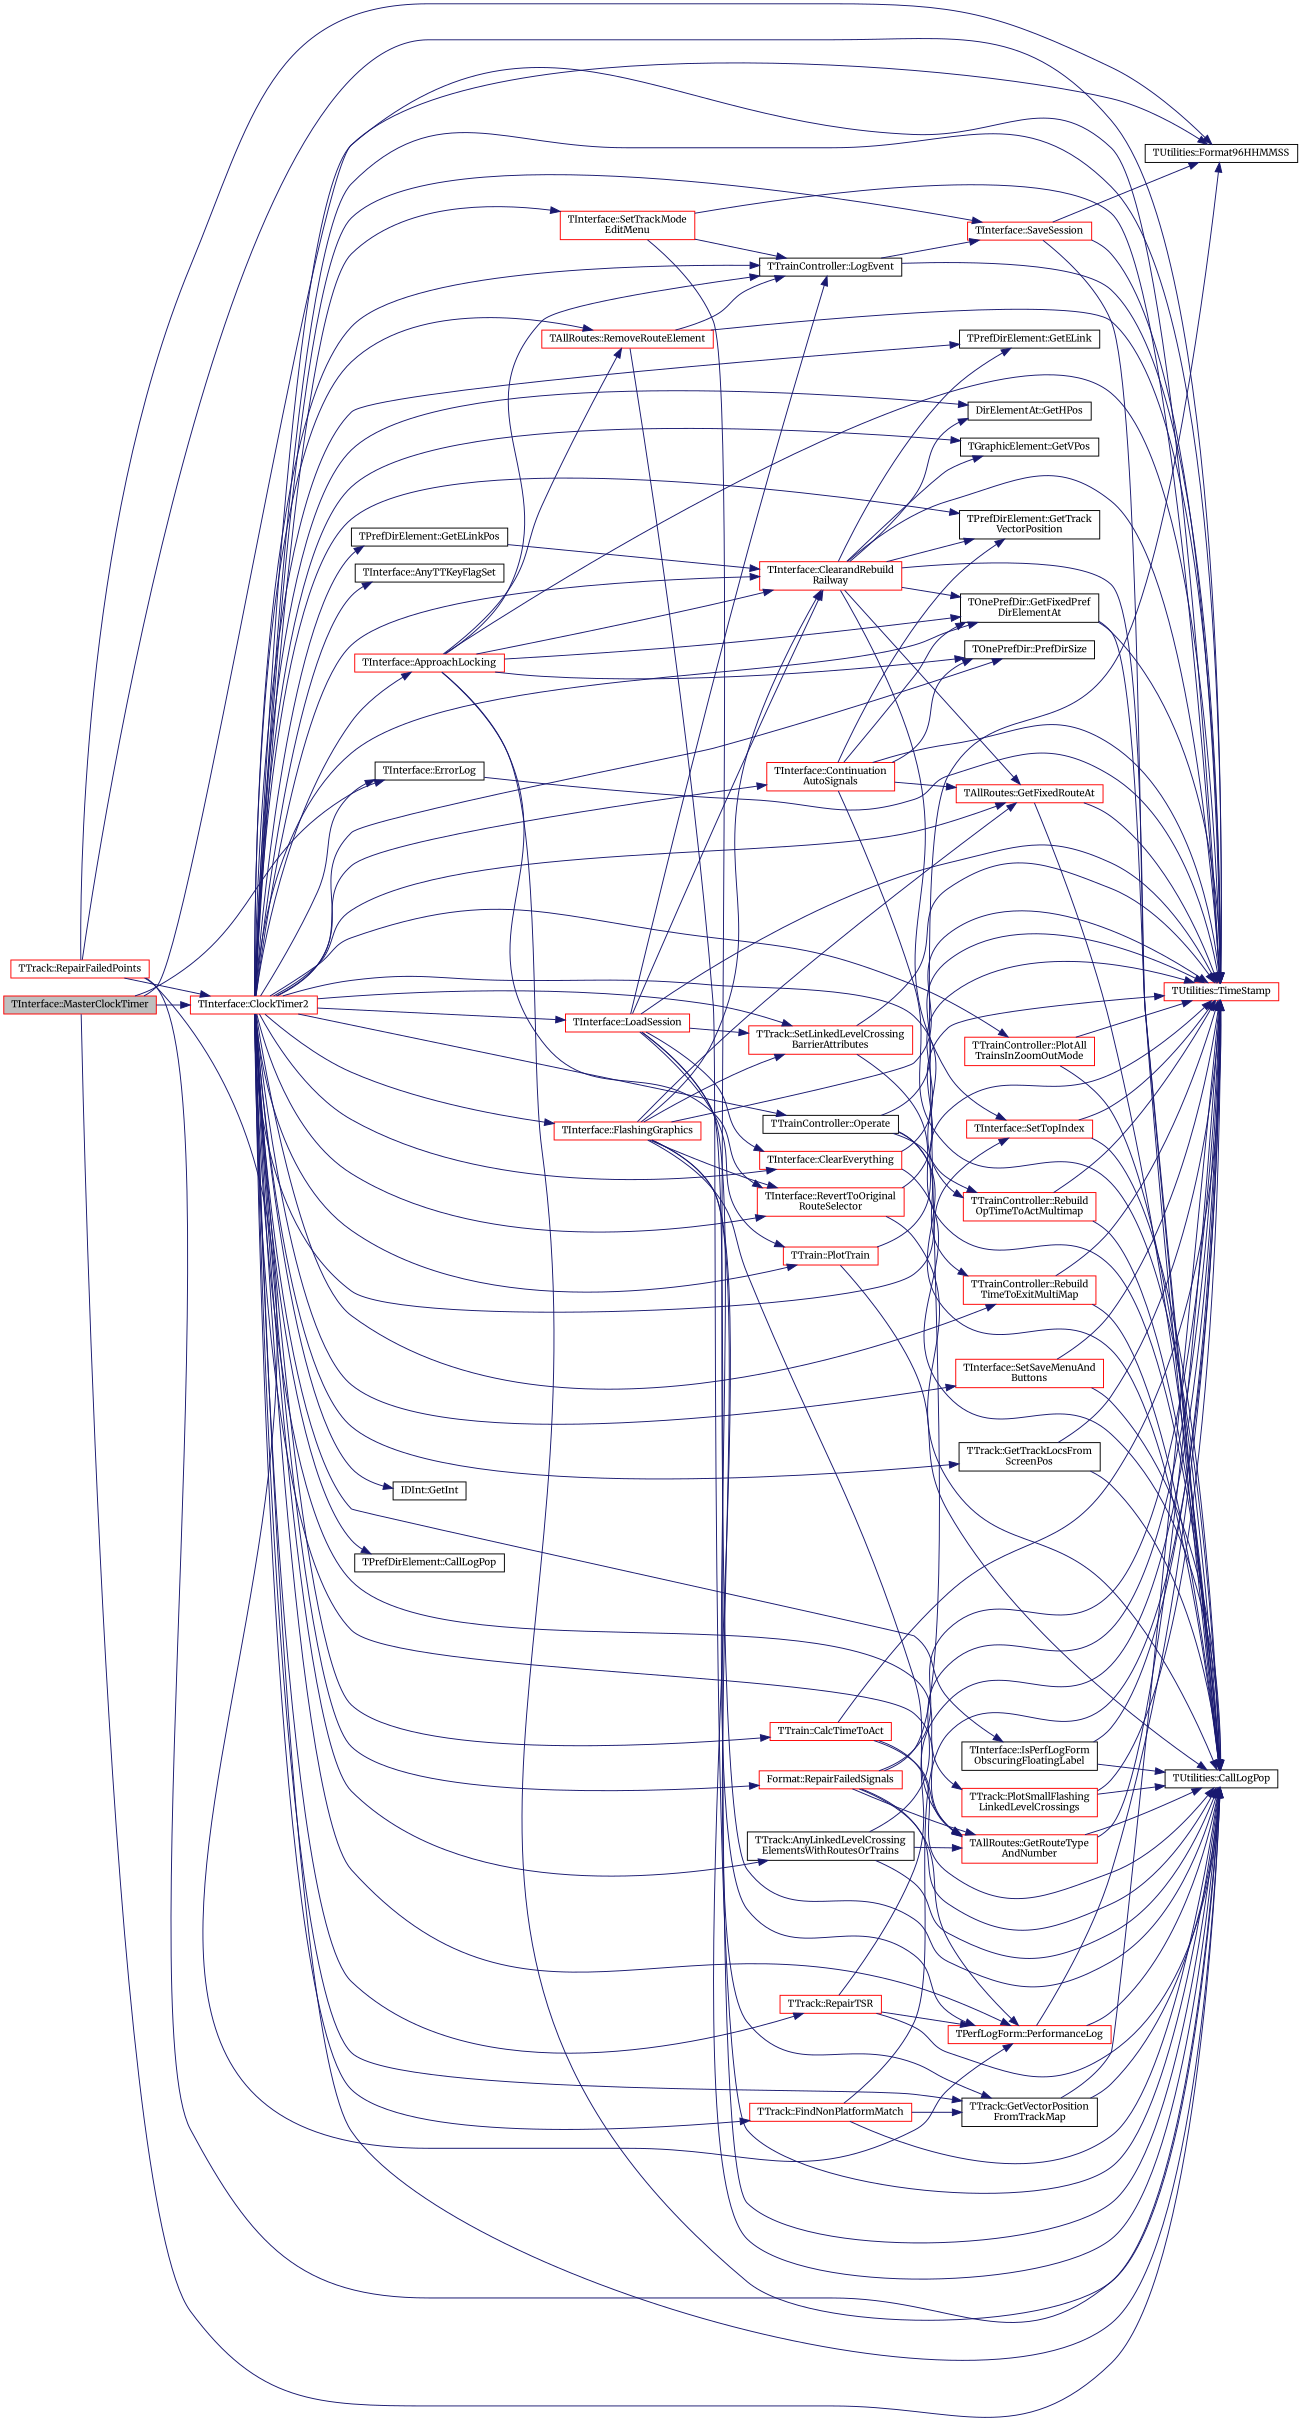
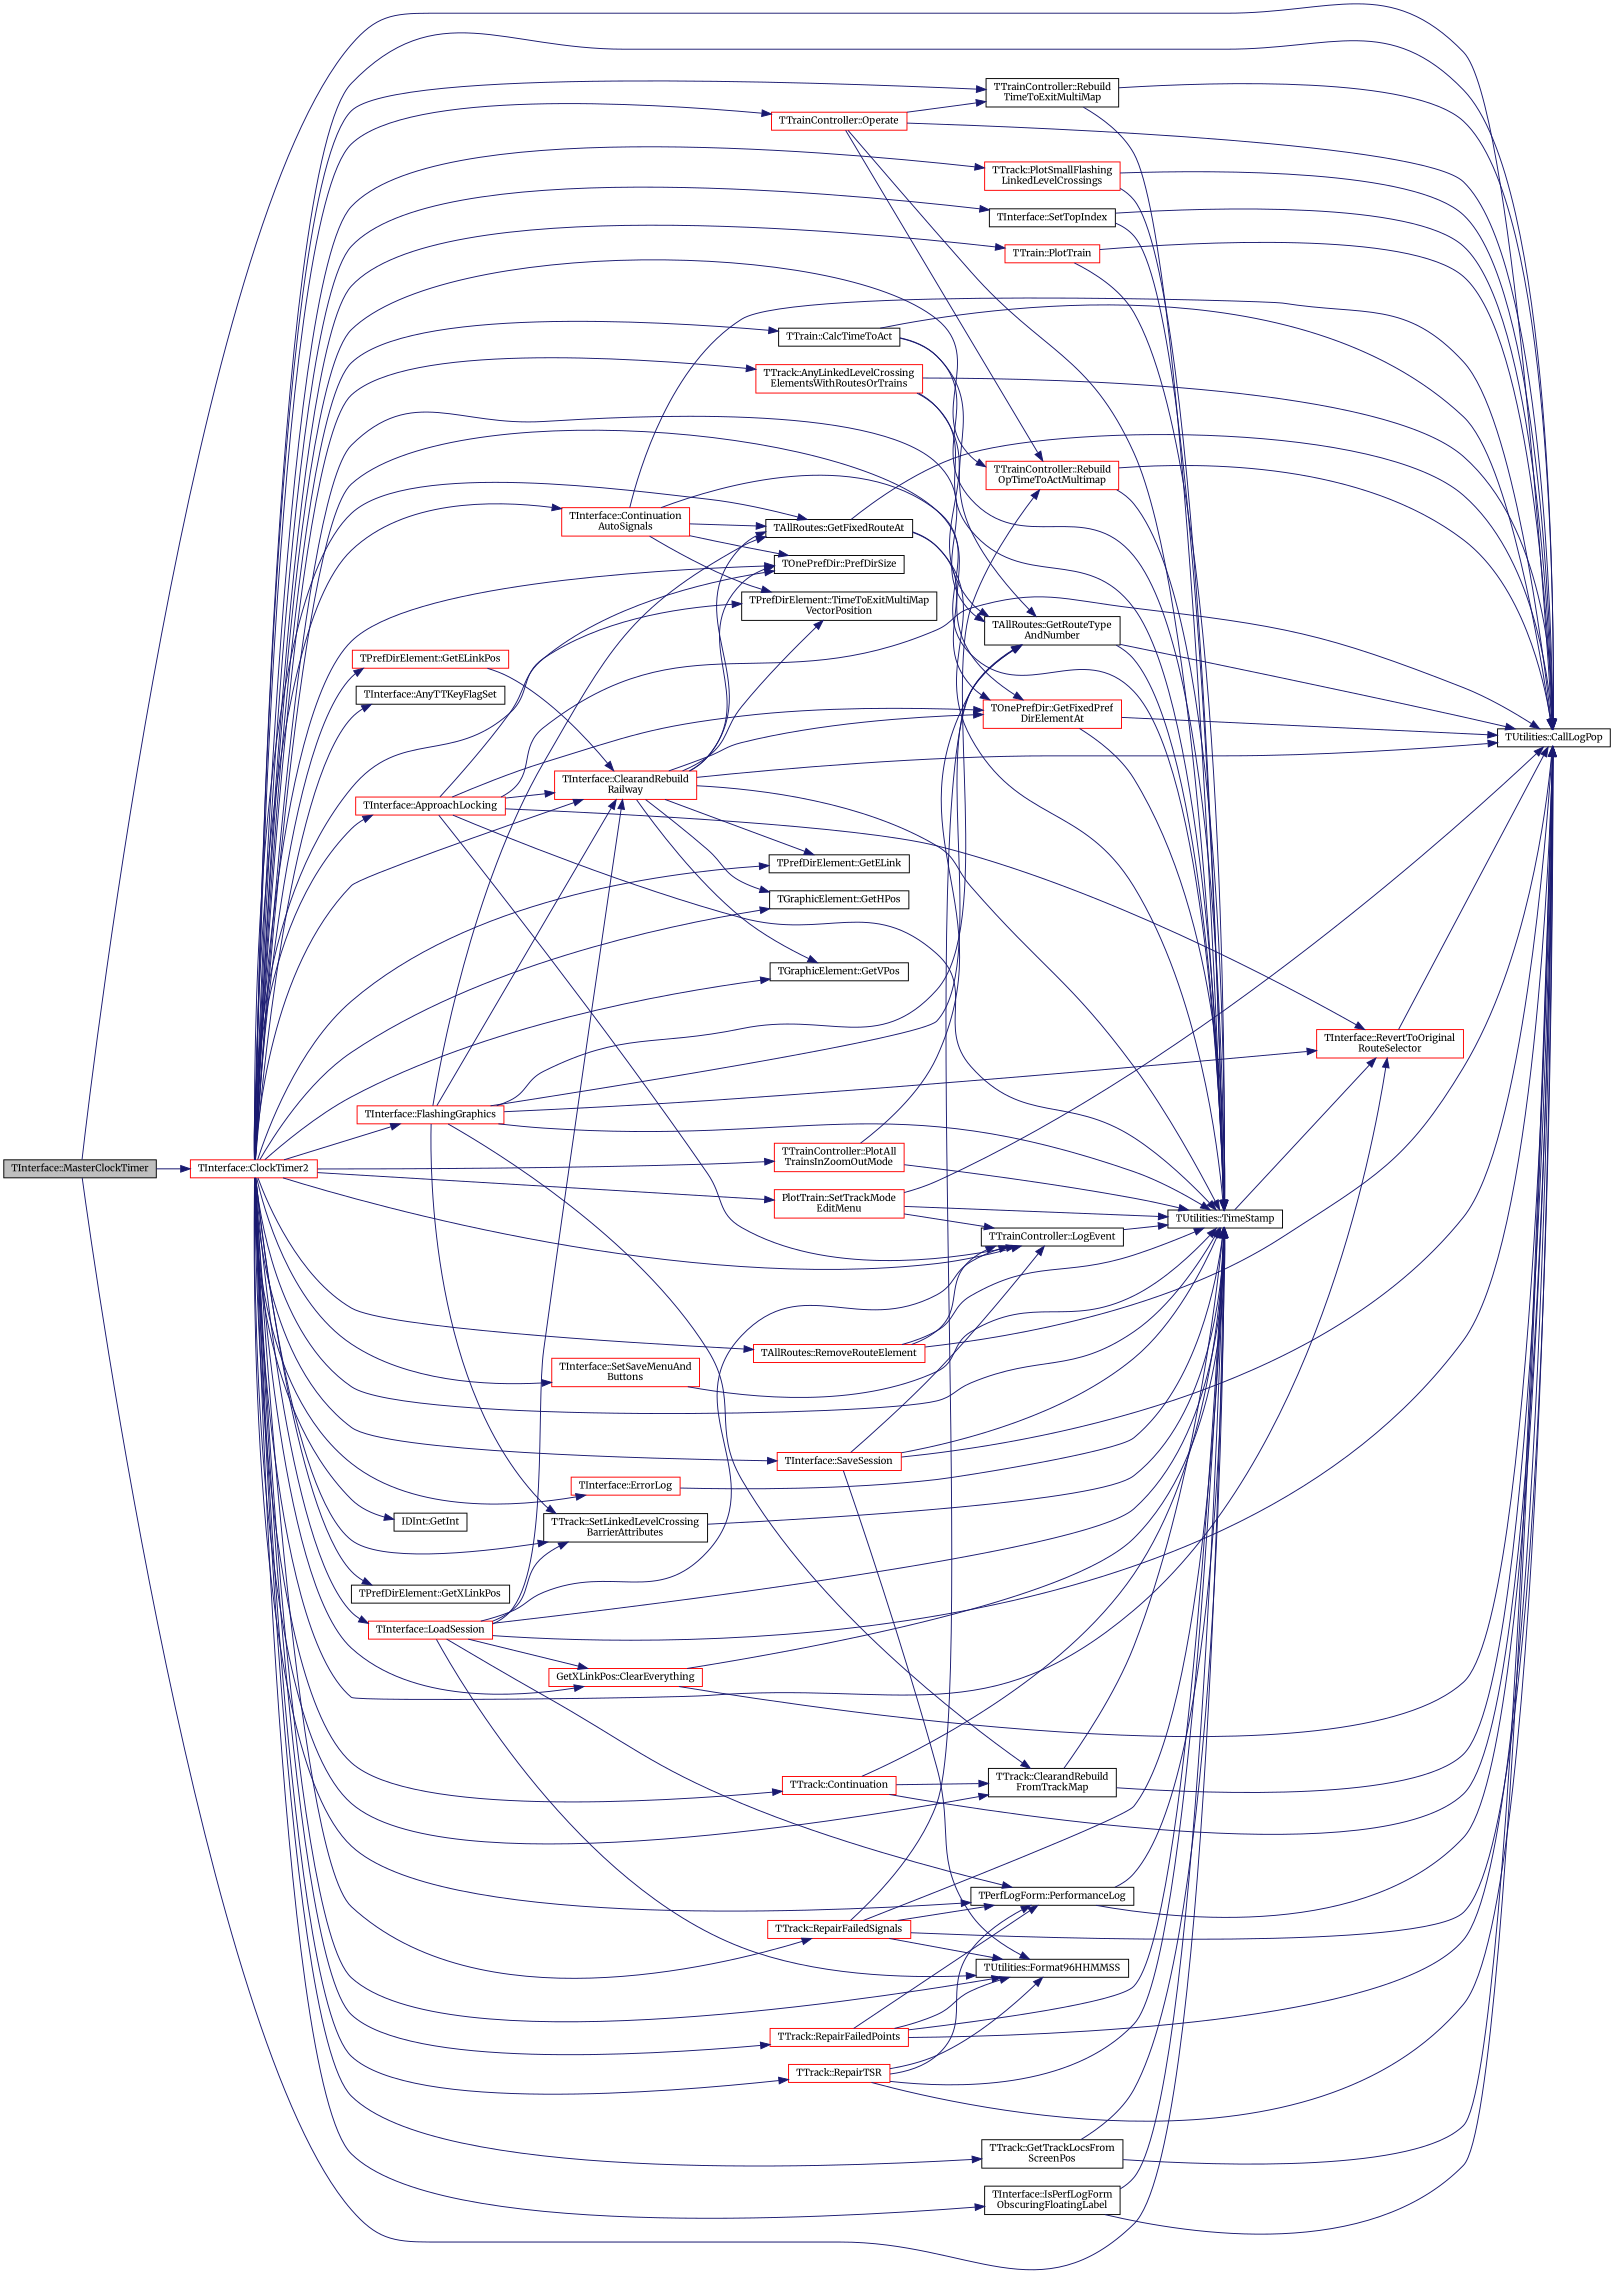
(628, 225) -> (839, 1204)
(925, 250) -> (926, 1383)
(1030, 411) -> (839, 900)
(539, 513) -> none
(1030, 525) -> (839, 606)
(430, 537) -> (431, 659)
(1030, 608) -> (1052, 714)
(909, 683) -> (954, 642)
(430, 771) -> (626, 1486)
(1030, 794) -> (839, 528)
(924, 859) -> (723, 615)
(246, 903) -> none
(168, 987) -> (309, 1870)
(1221, 992) -> (1225, 1219)
(80, 1005) -> (80, 1169)
(963, 1021) -> (1302, 1137)
(831, 1040) -> (626, 1528)
(831, 1124) -> (839, 121)
(1030, 1129) -> (1052, 218)
(831, 1160) -> (626, 1677)
(729, 1191) -> (649, 1894)
(1030, 1290) -> (1052, 93)
(1142, 1321) -> none
(1182, 1397) -> (943, 833)
(1155, 1465) -> none
(430, 1563) -> (431, 1594)
(831, 1731) -> (839, 337)
(831, 1780) -> (839, 1929)
(831, 1846) -> (839, 379)
(1030, 1849) -> (1052, 631)
(1030, 2035) -> (1052, 1896)
none -> (958, 2044)
(715, 2046) -> (935, 991)
(831, 2112) -> (839, 1785)
(1030, 2112) -> (1052, 1783)
